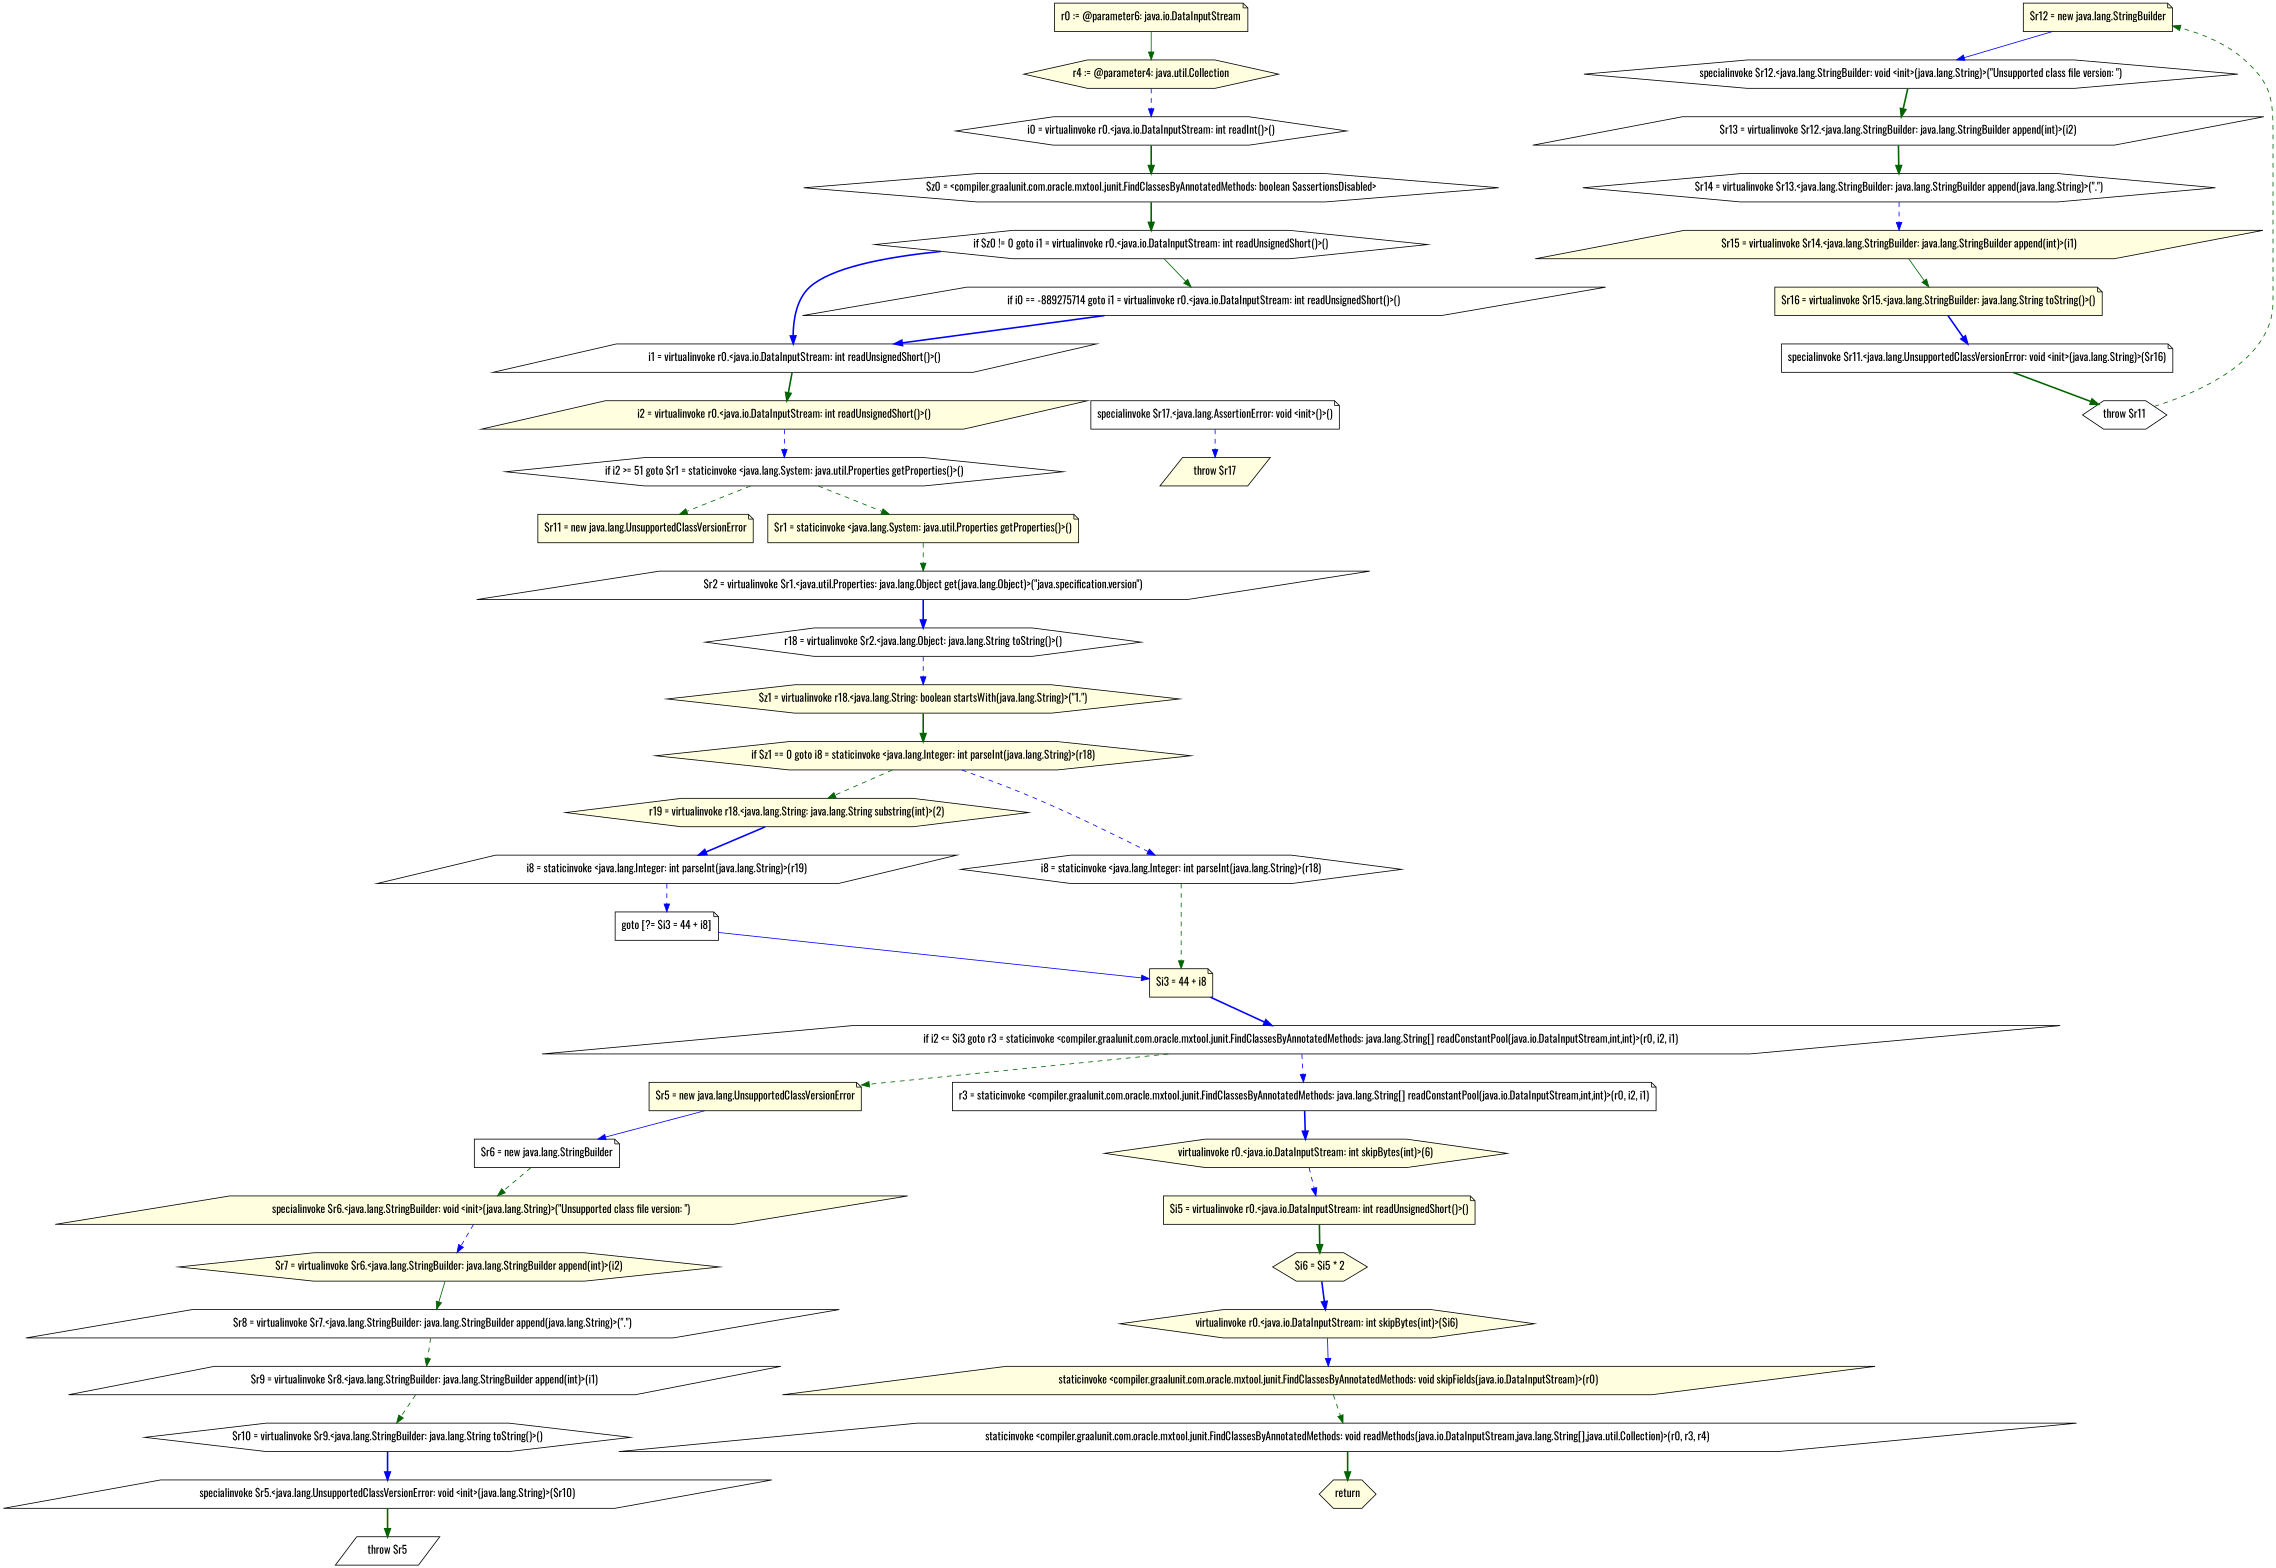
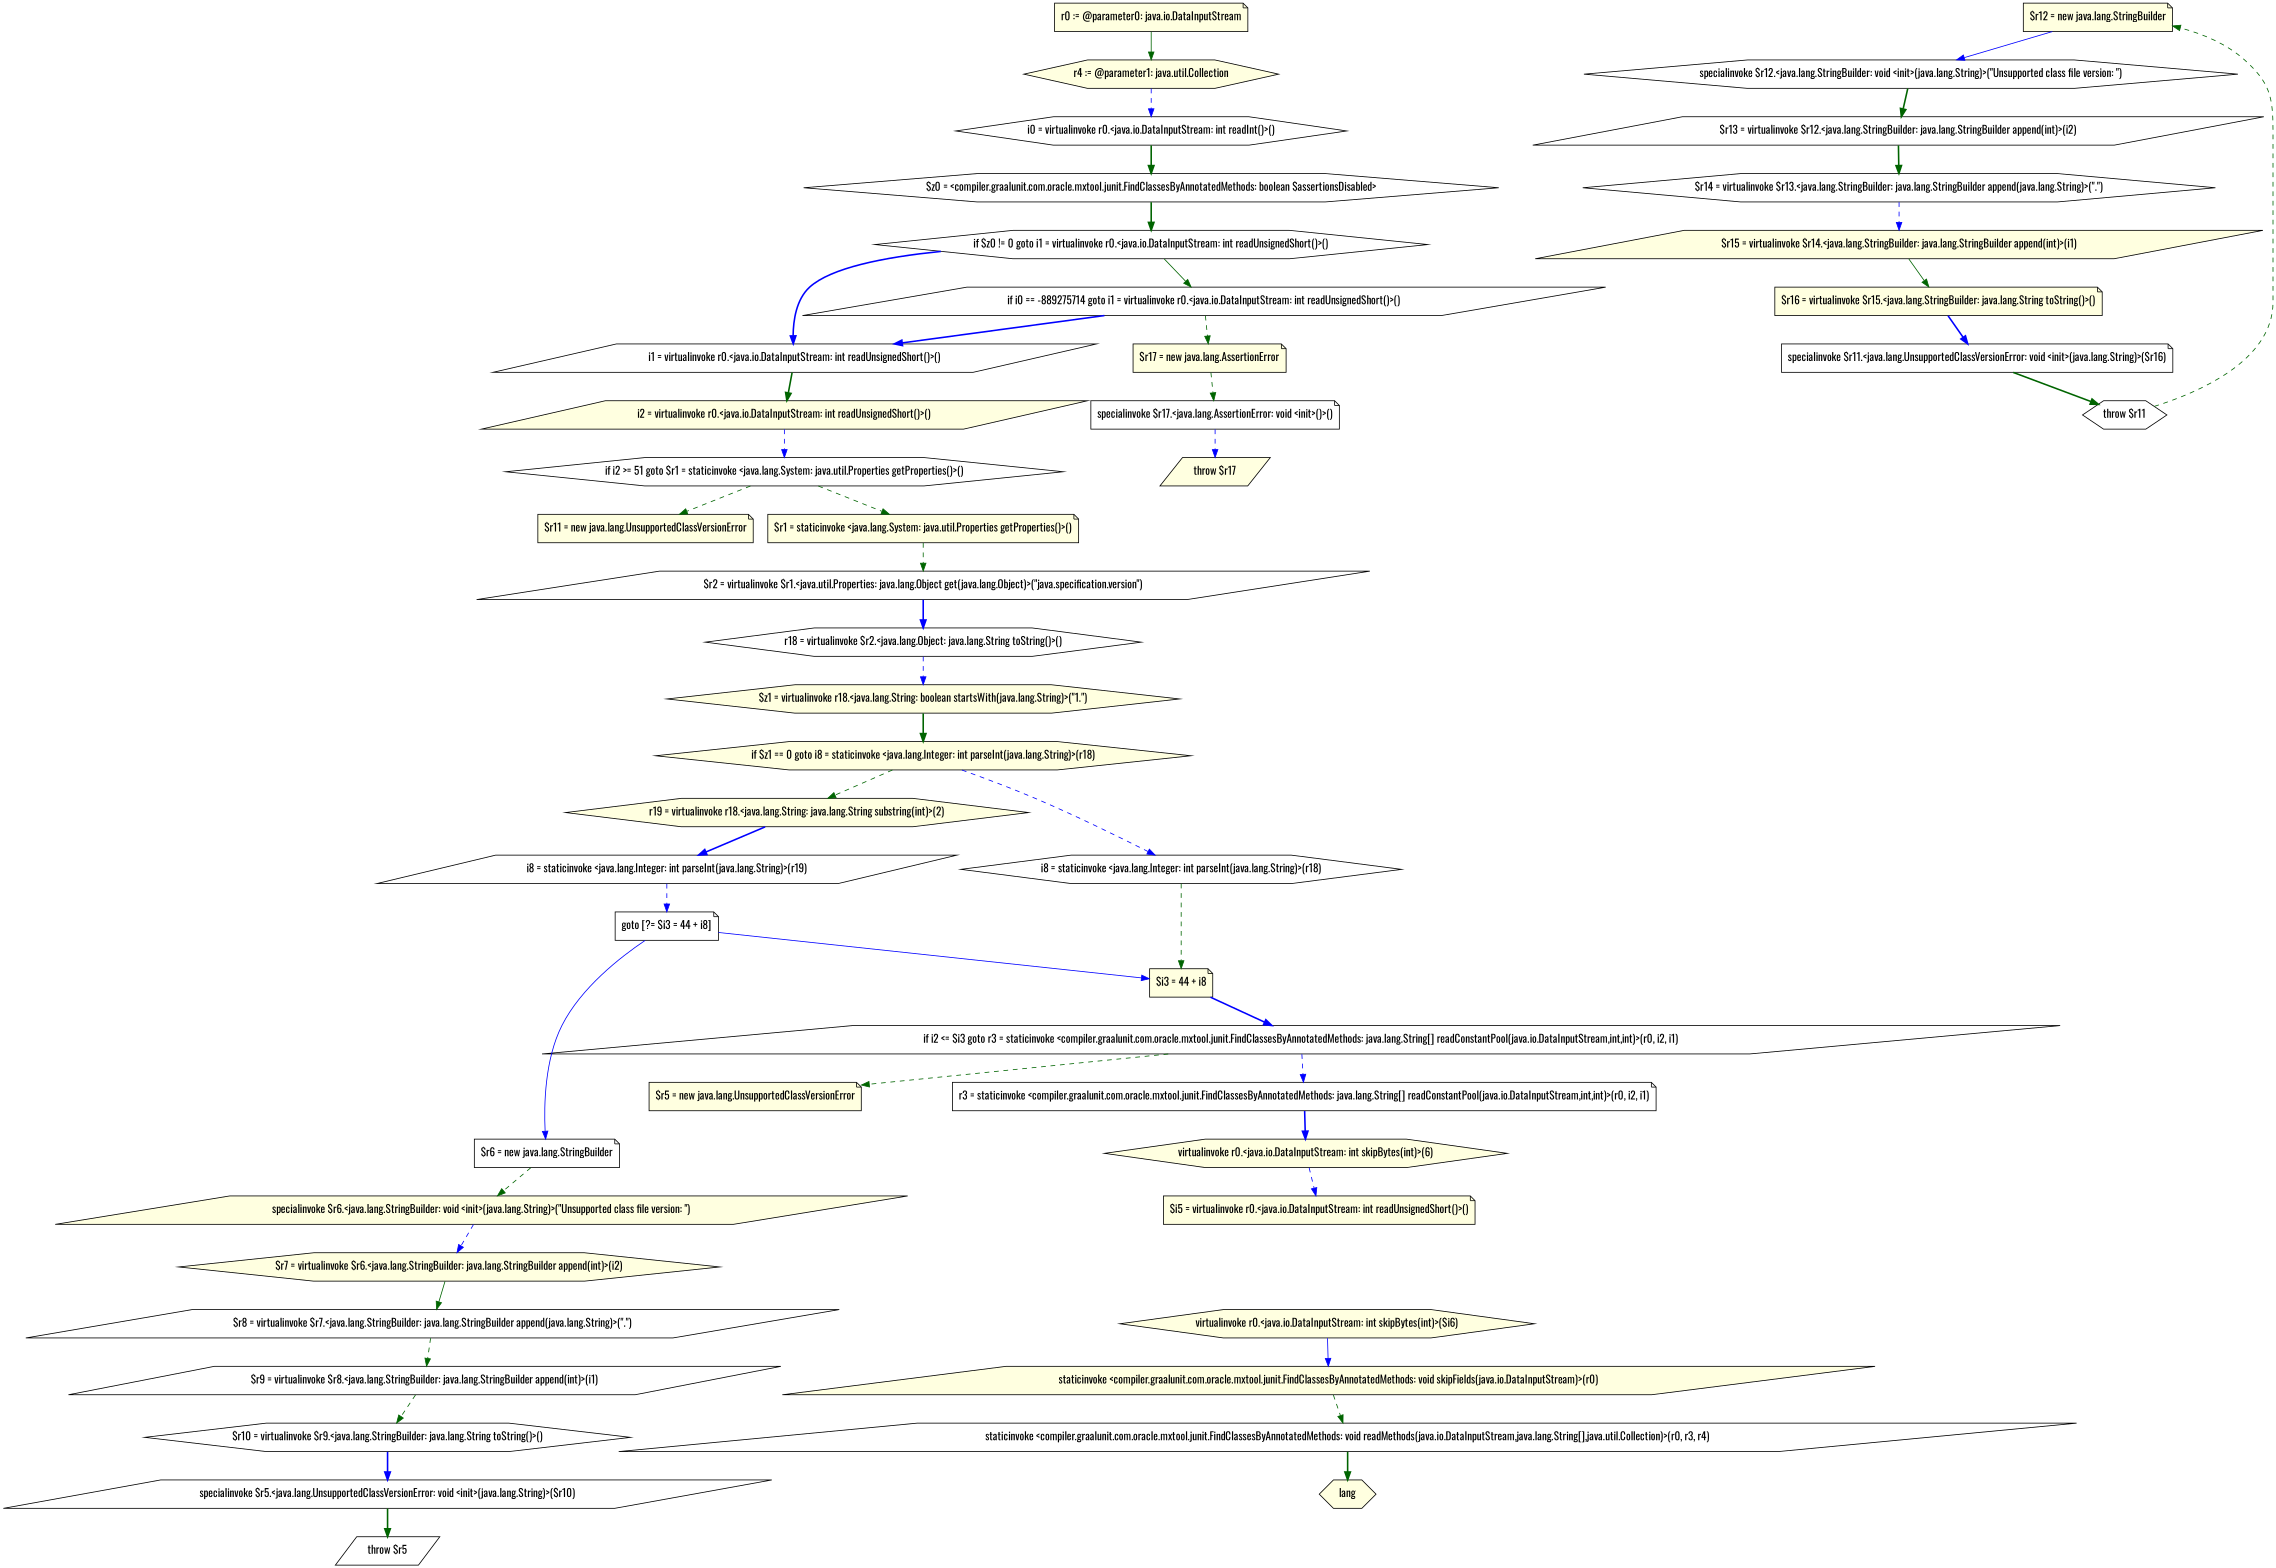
(1151, 17) -> (1151, 17)
(1151, 74) -> (1151, 74)
none -> (1210, 358)
(655, 1124) -> (565, 1020)
(1320, 1267) -> none
(1348, 1494) -> (1348, 1494)
